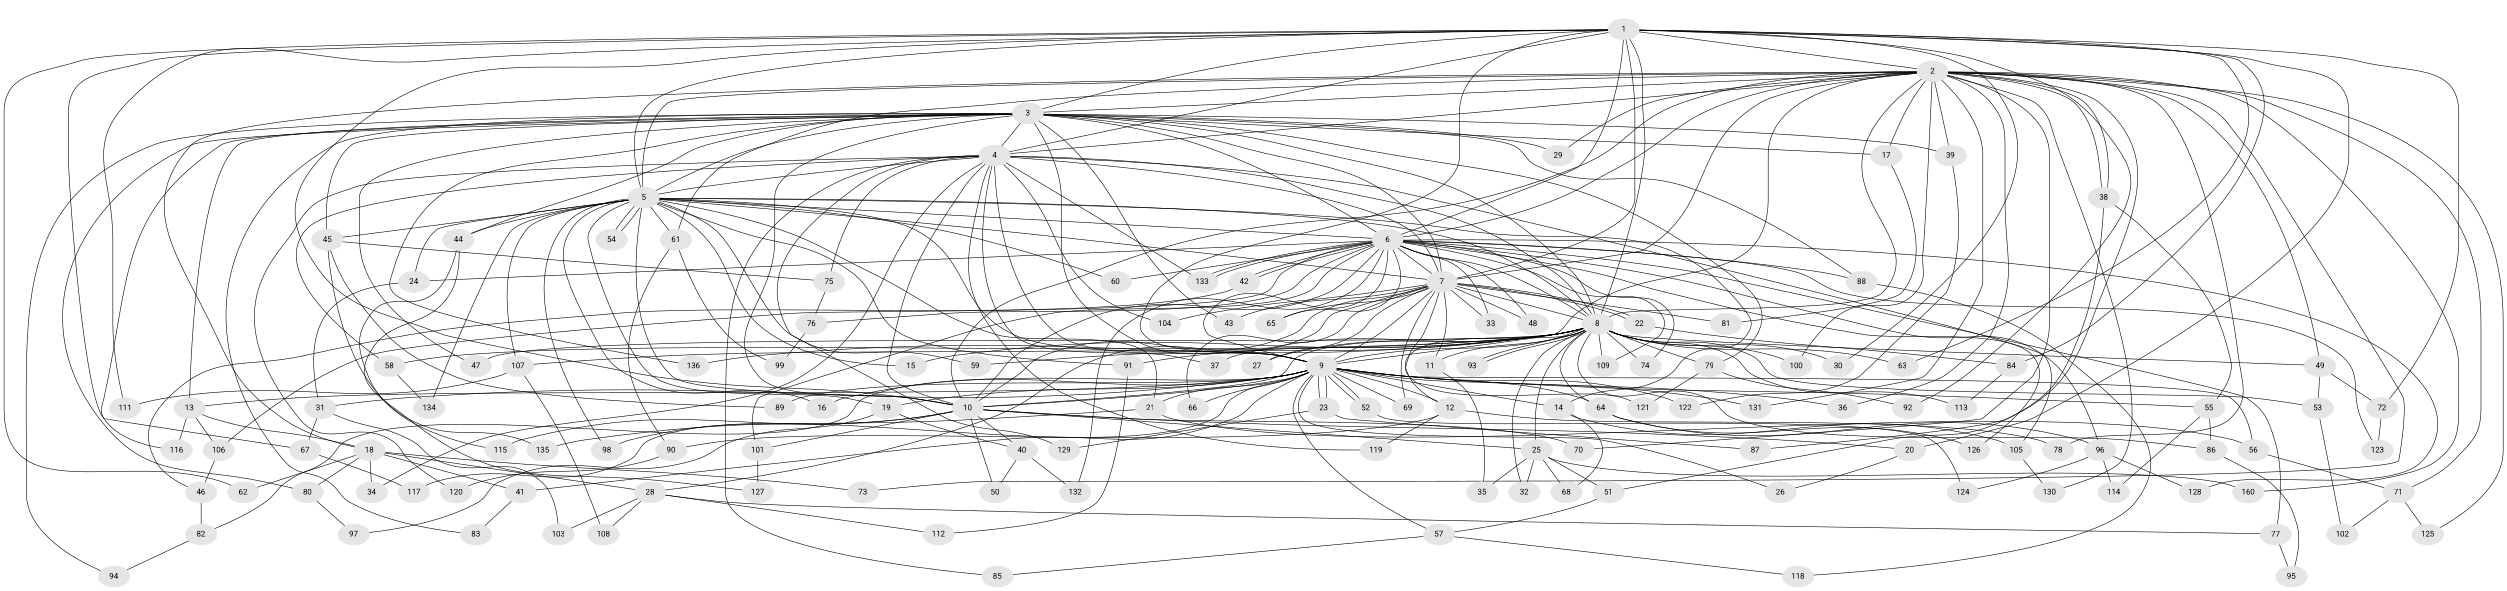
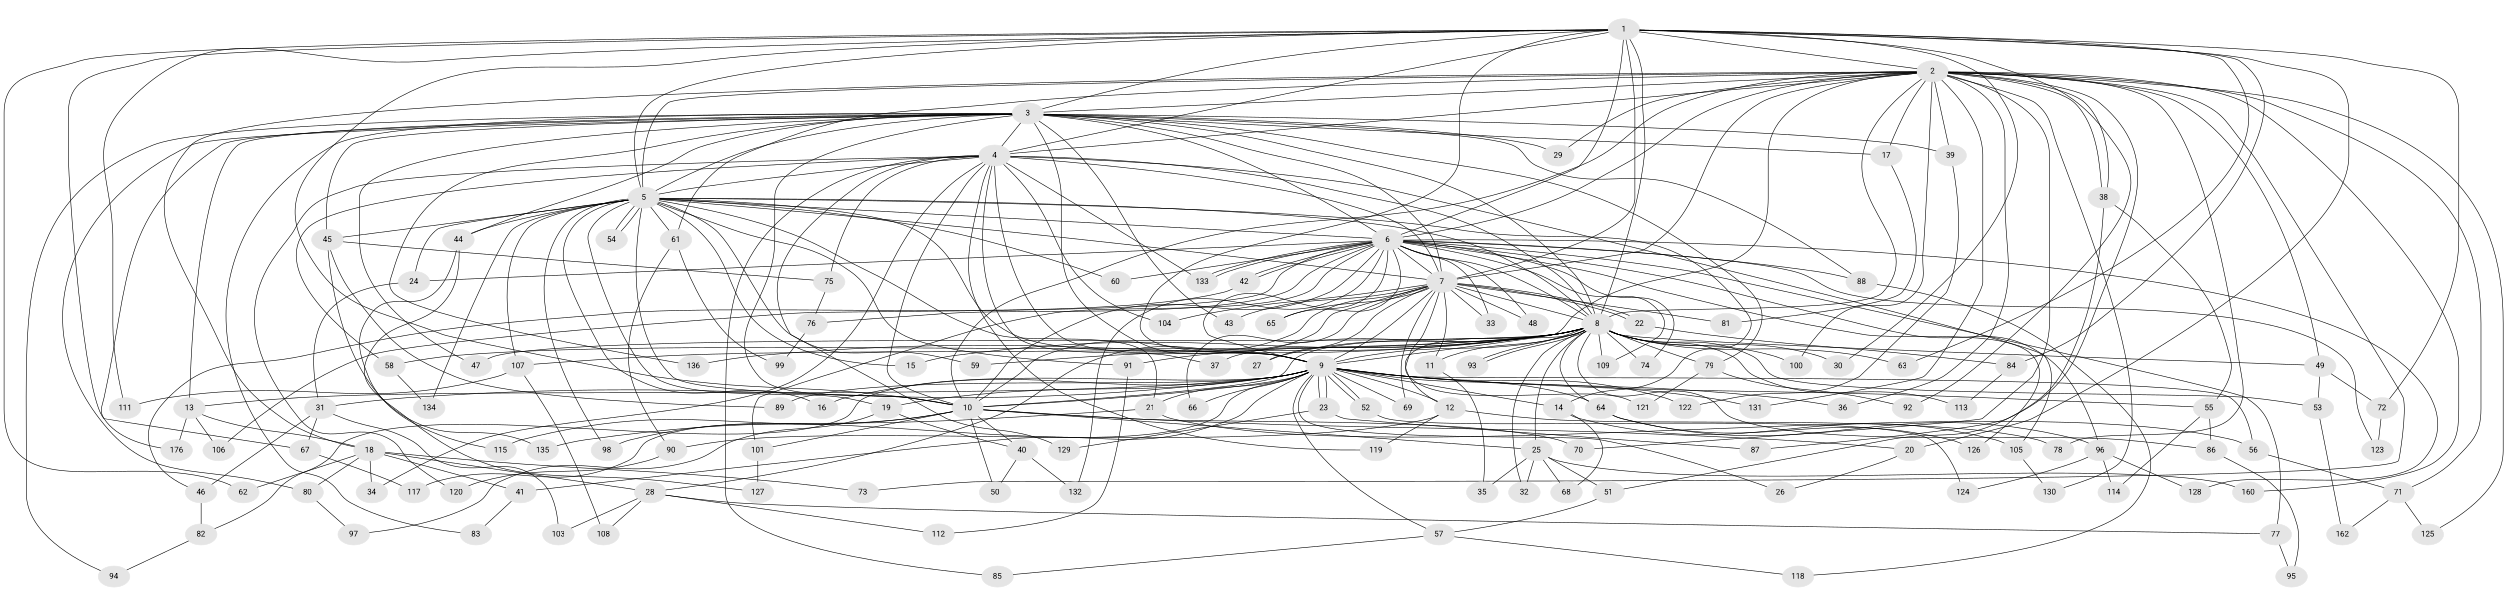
(177, 450) -> (177, 450)
(211, 470) -> (261, 450)
(2342, 534) -> (2342, 534)
